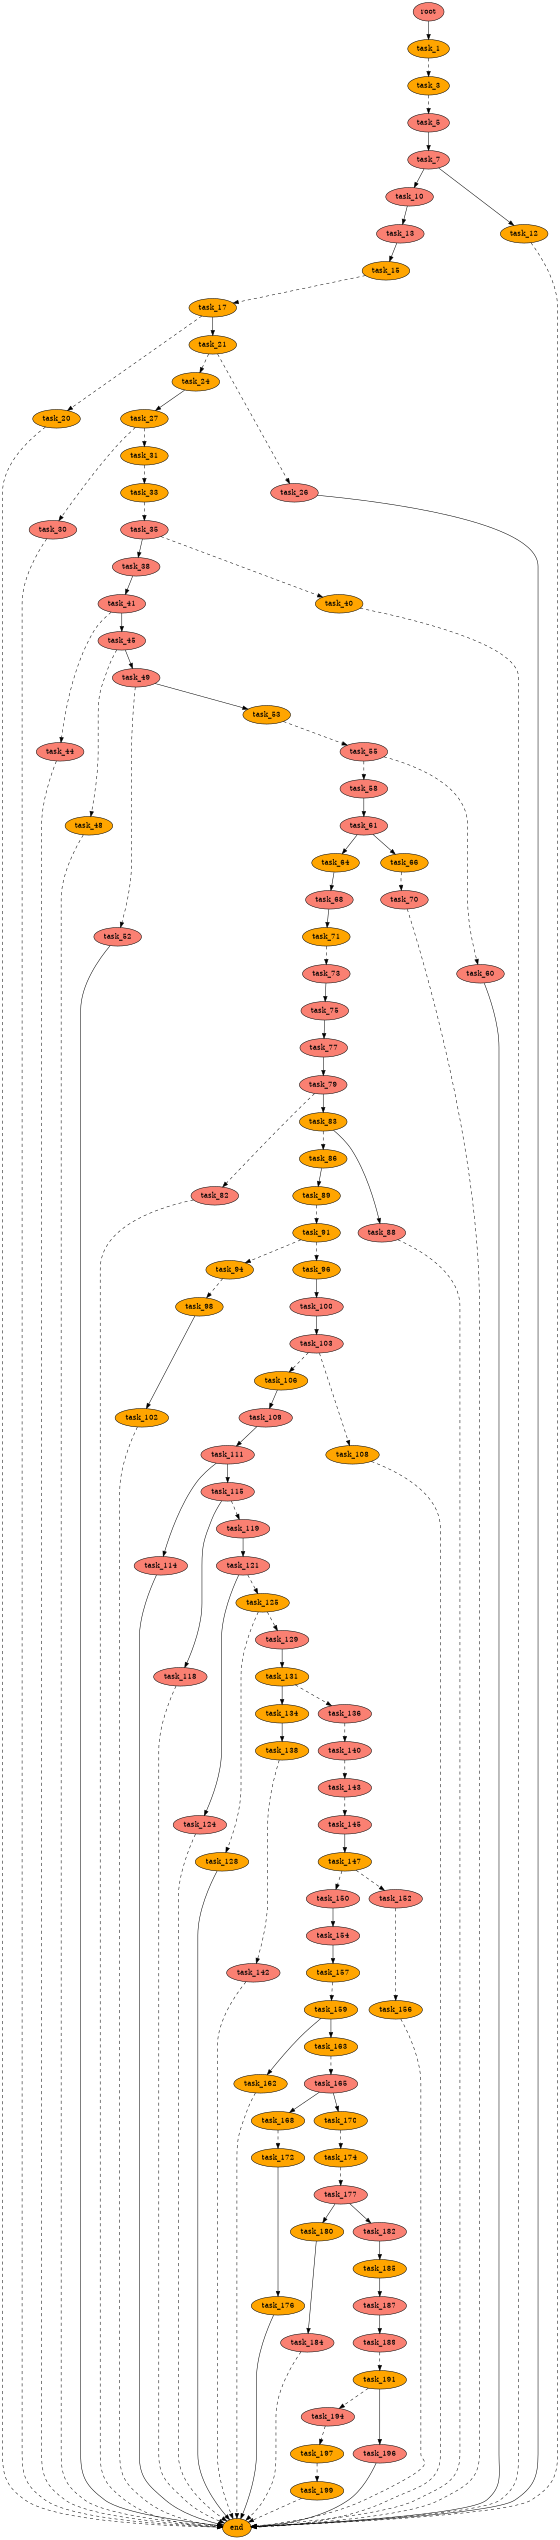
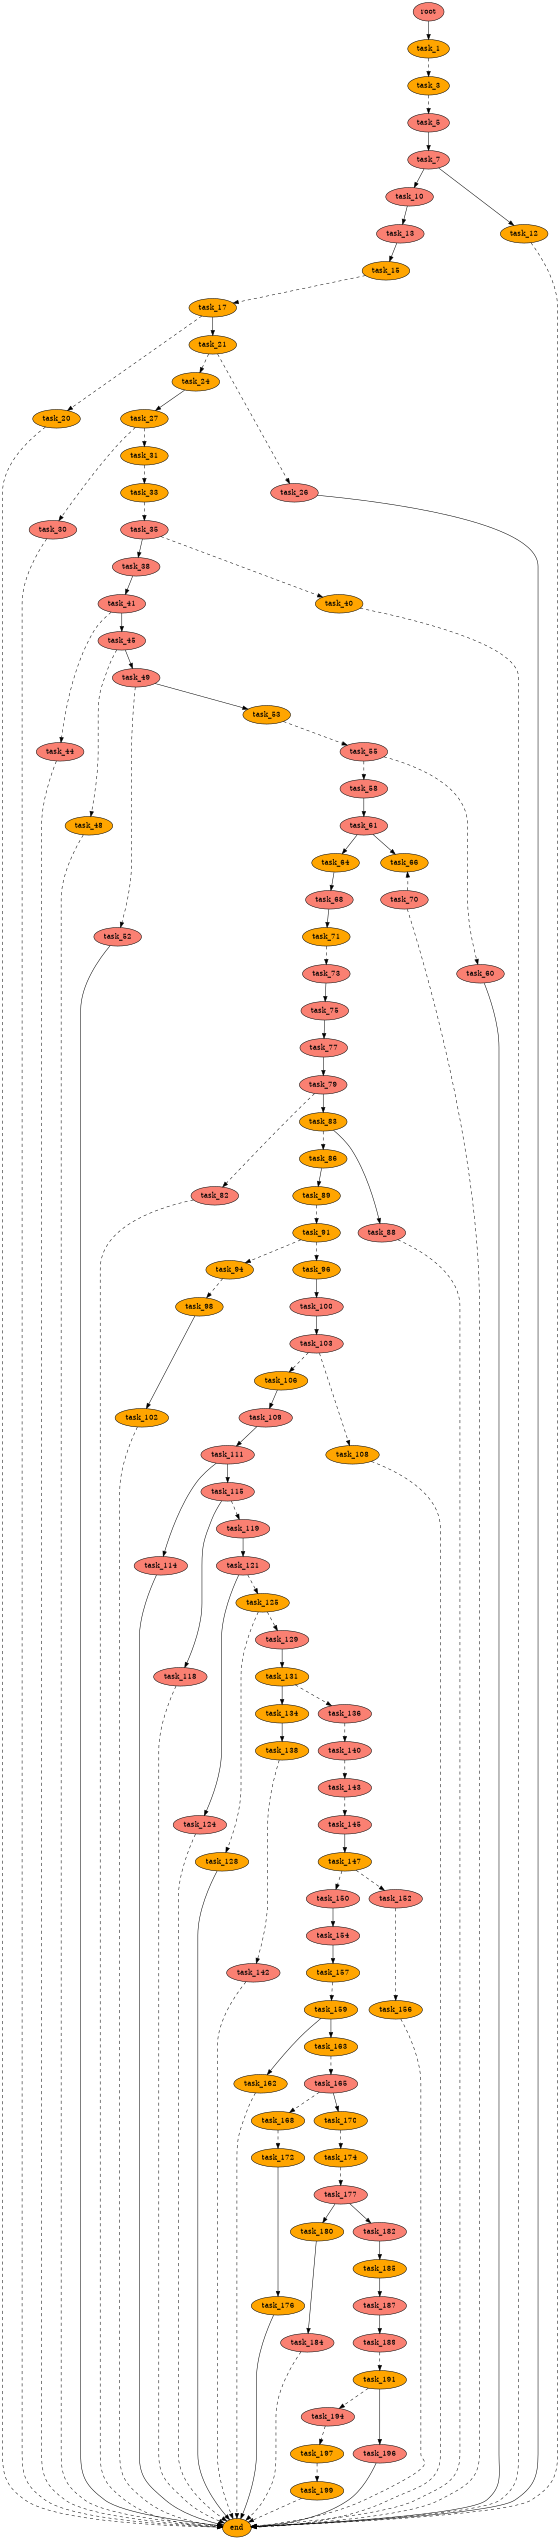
(401, 879) -> (408, 884)
(307, 2101) -> (307, 2101)
